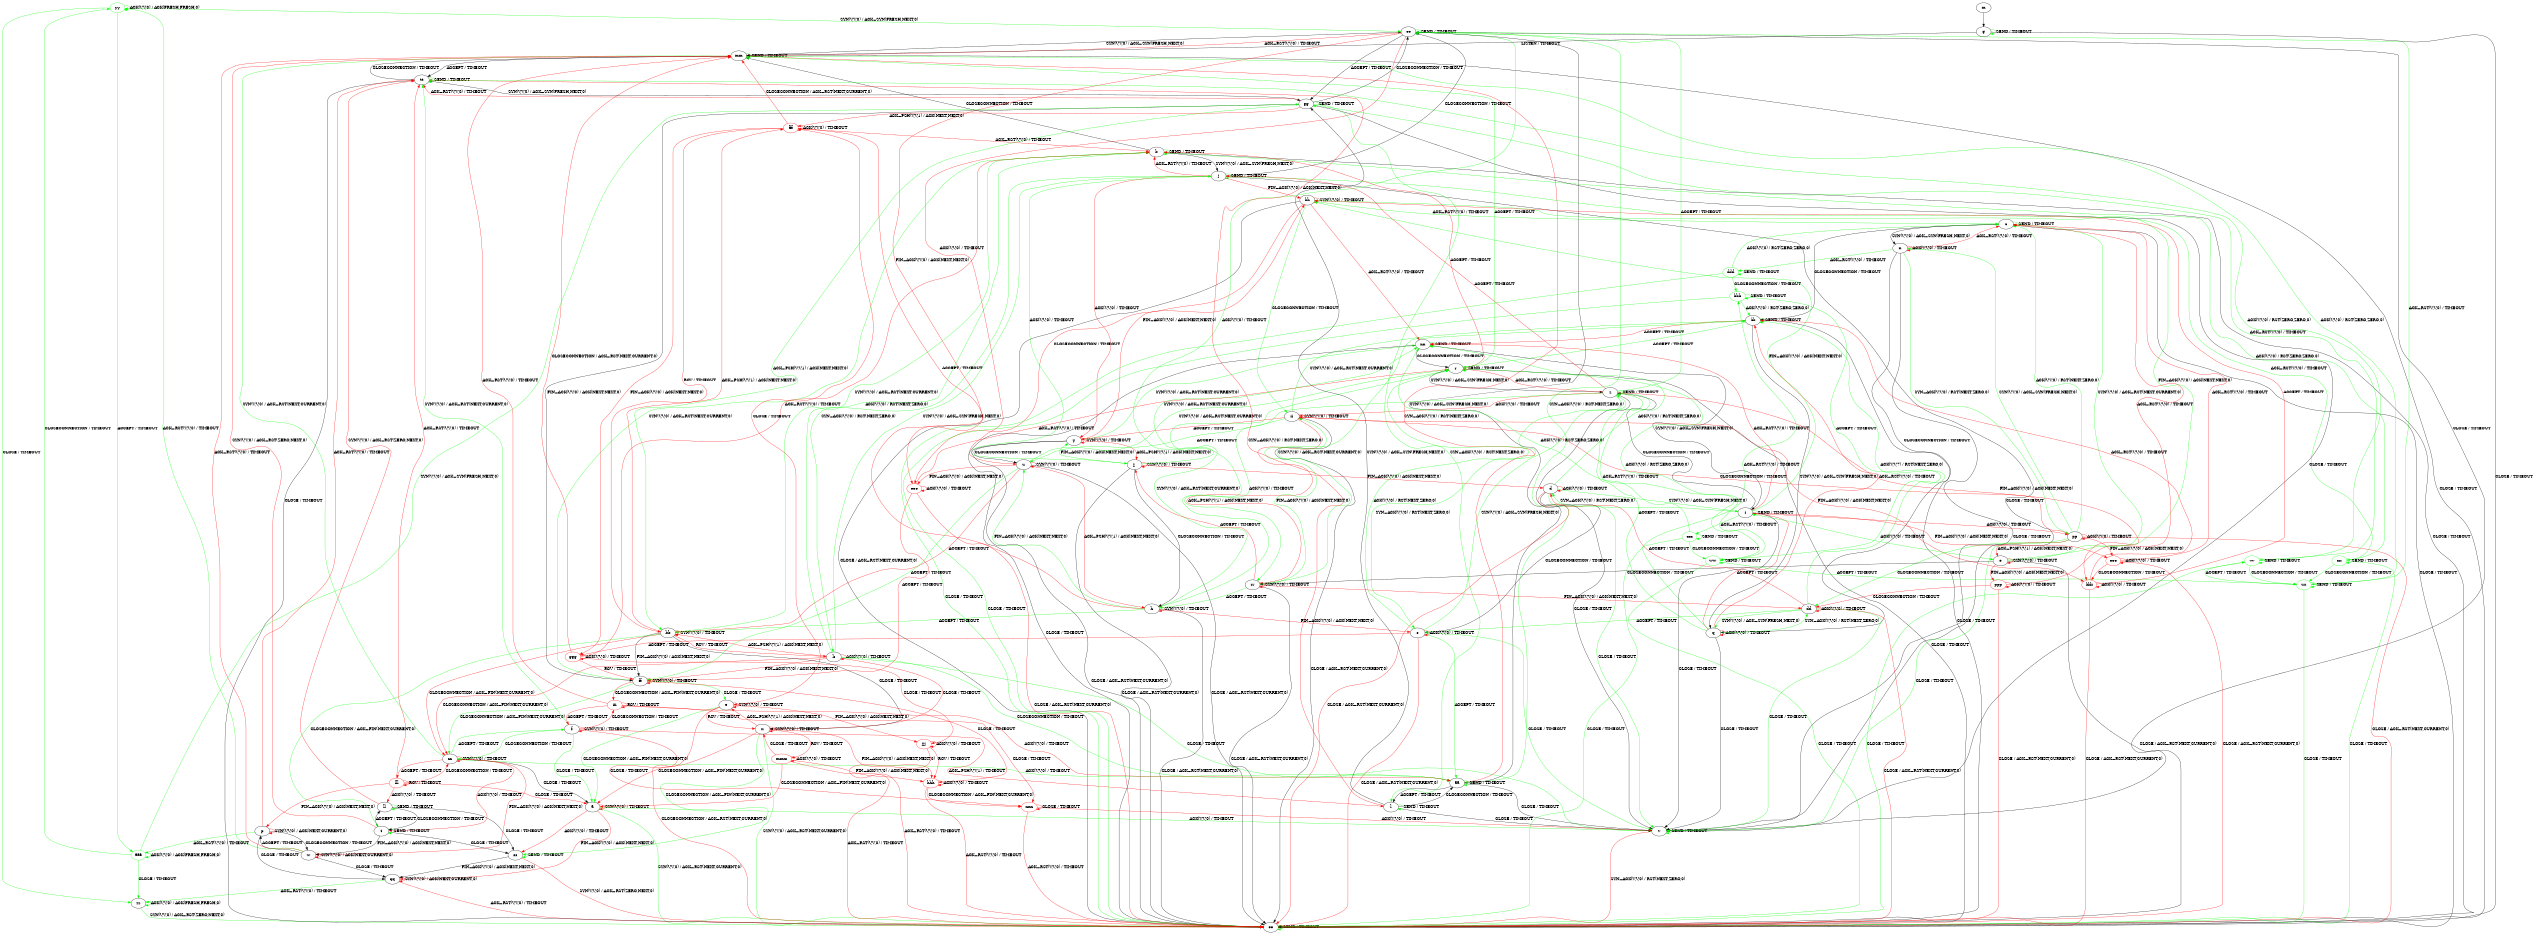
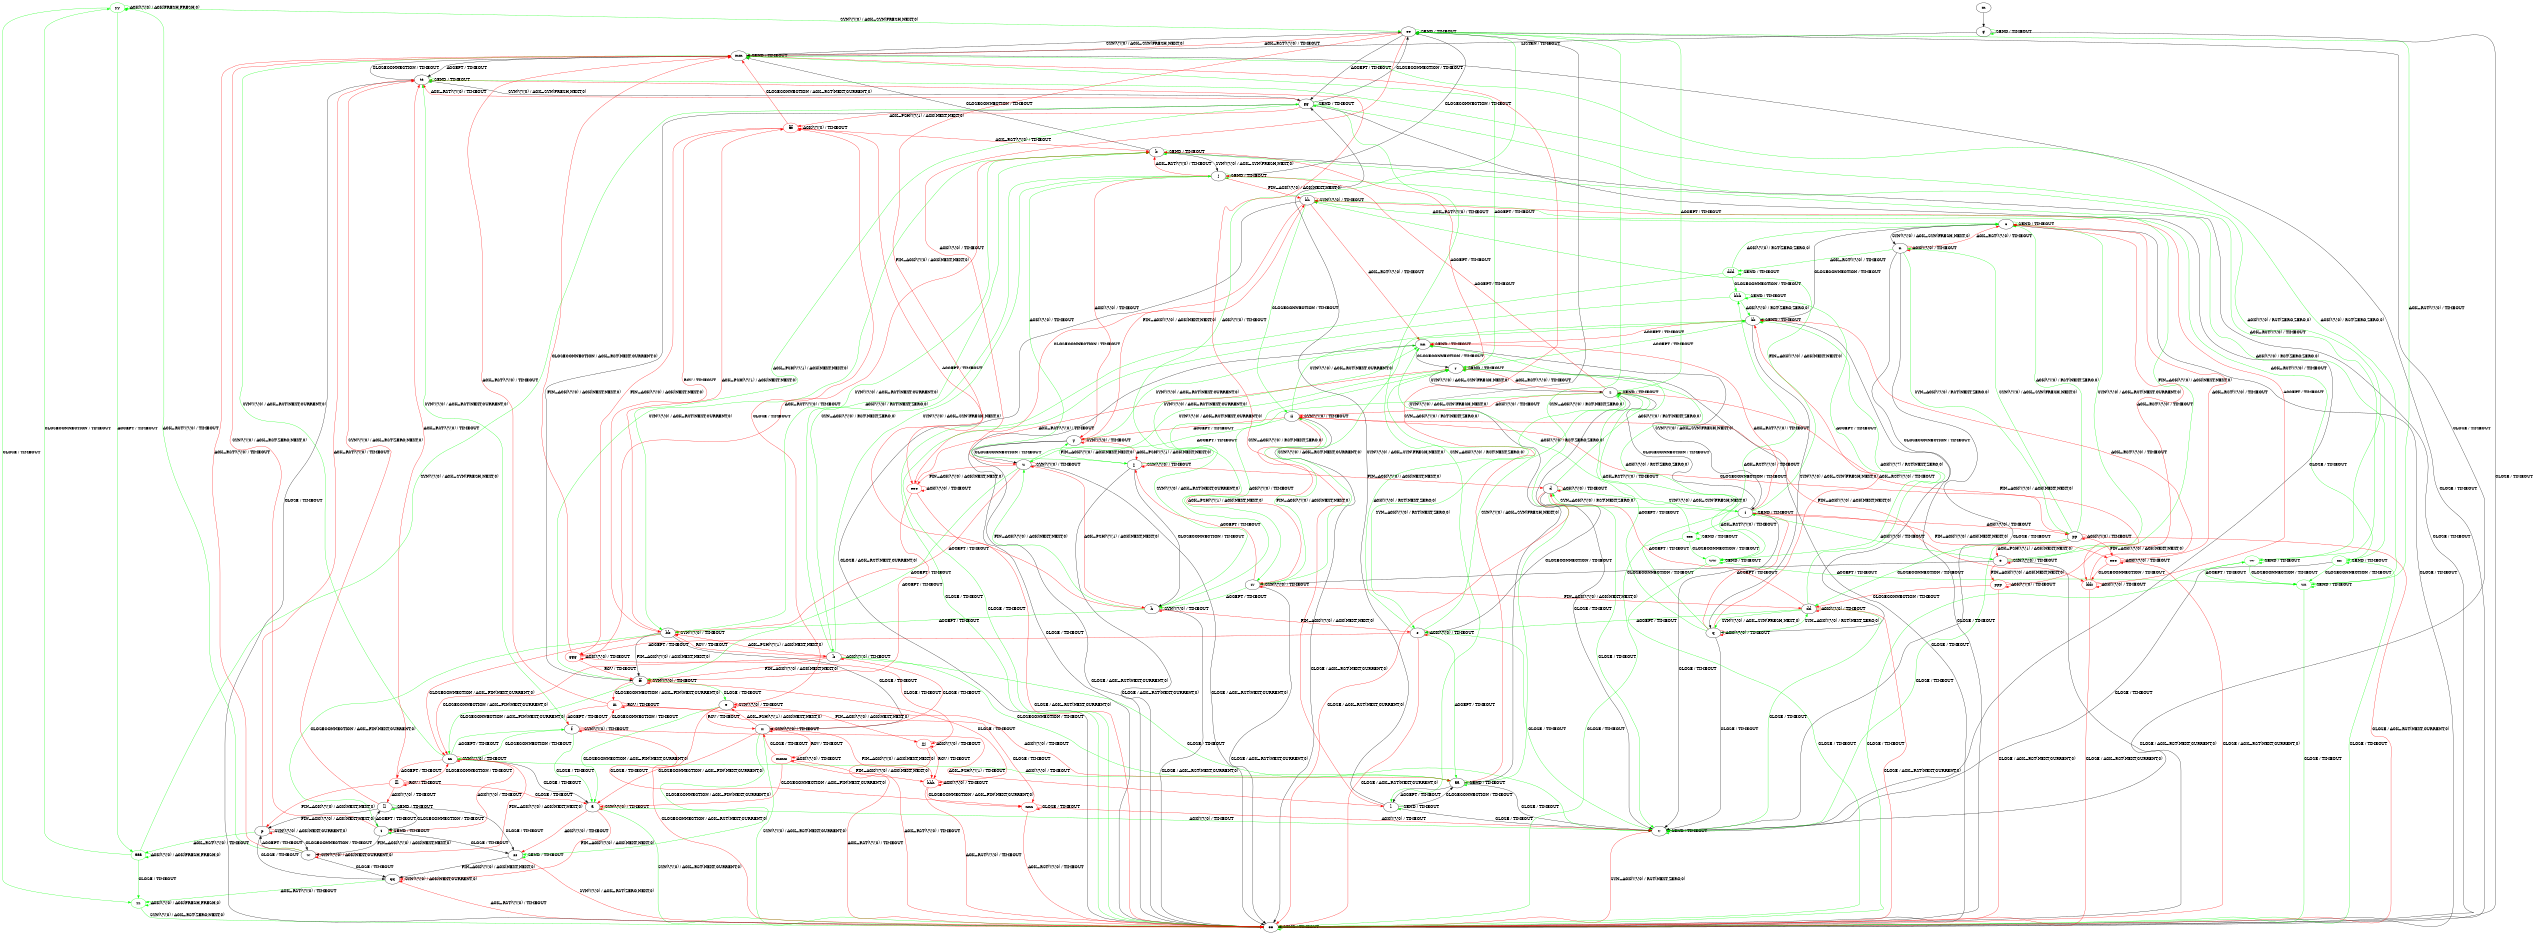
(1957, 423) -> (2028, 739)
none -> (324, 814)
(138, 903) -> (138, 903)
